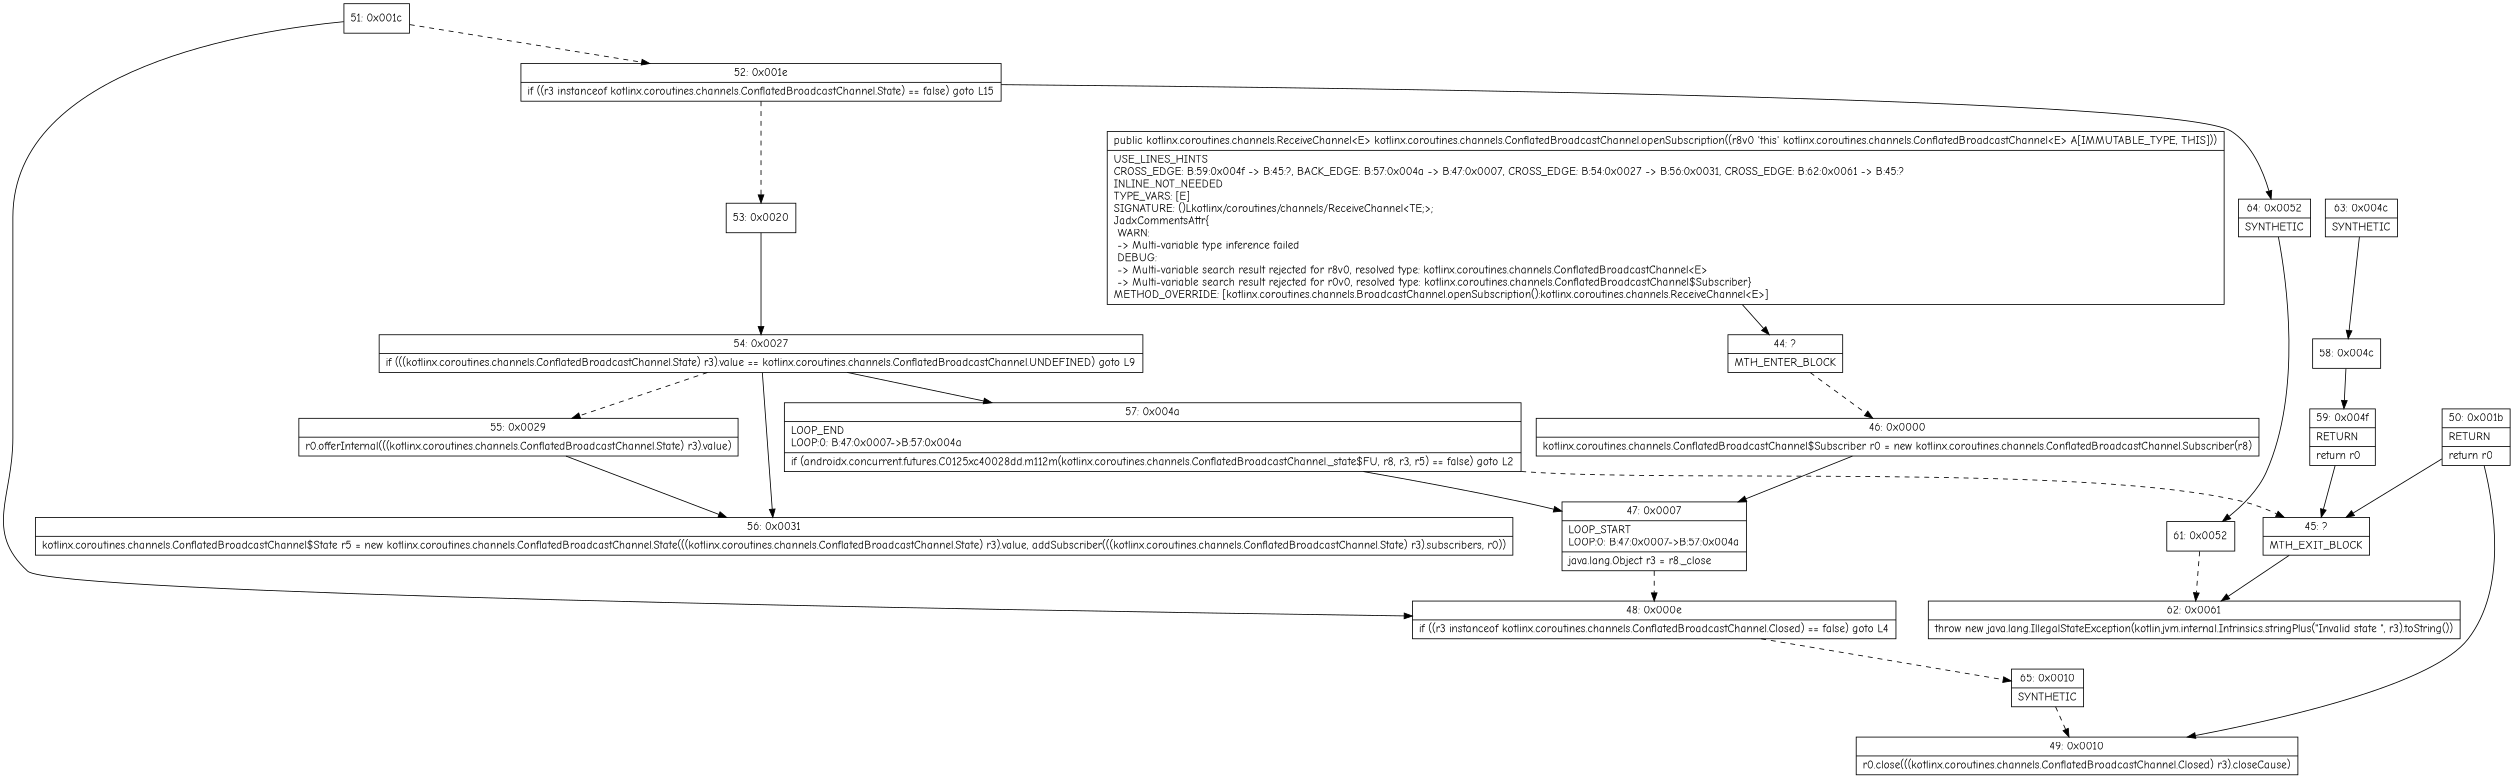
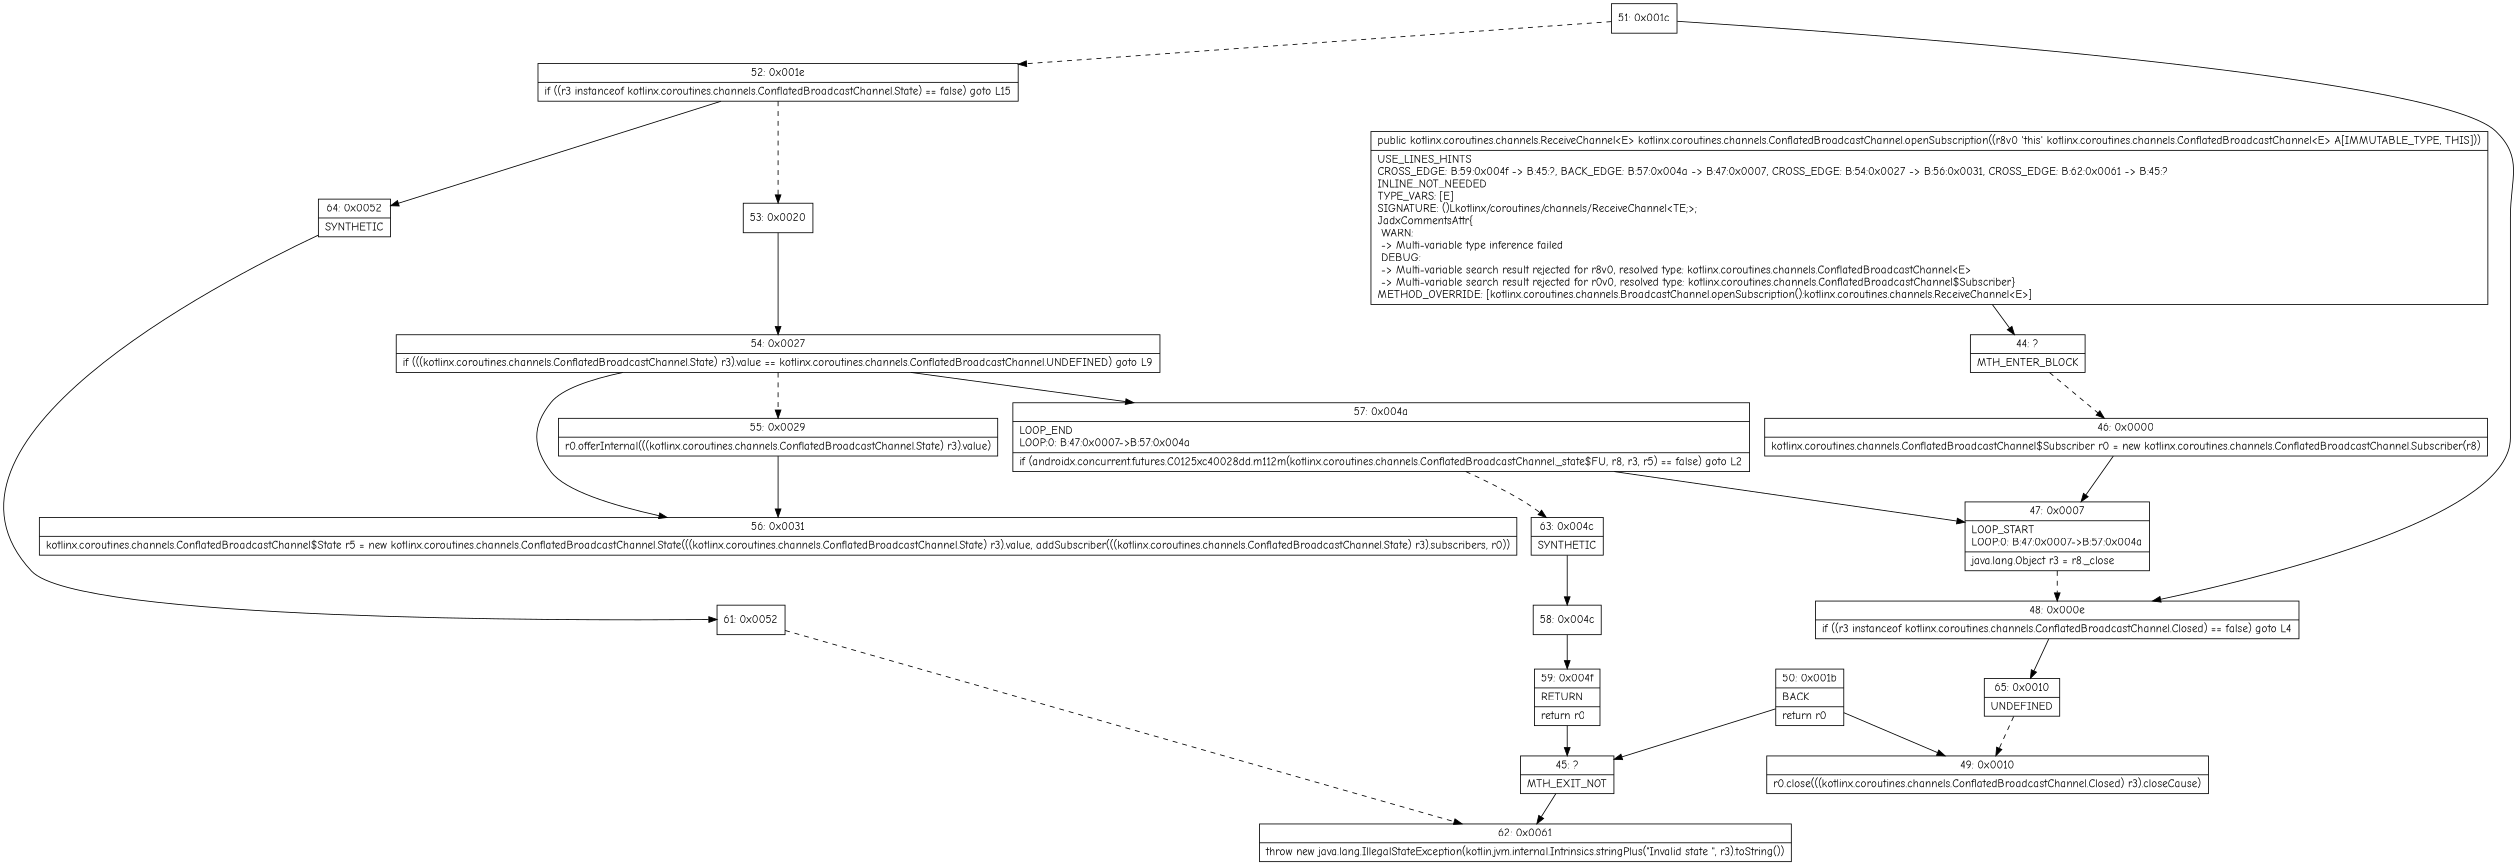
(2470, 437) -> (1796, 697)
(1901, 477) -> (1504, 490)
(2316, 545) -> (1567, 784)
(1882, 659) -> (2041, 655)
(2048, 697) -> (2022, 706)
